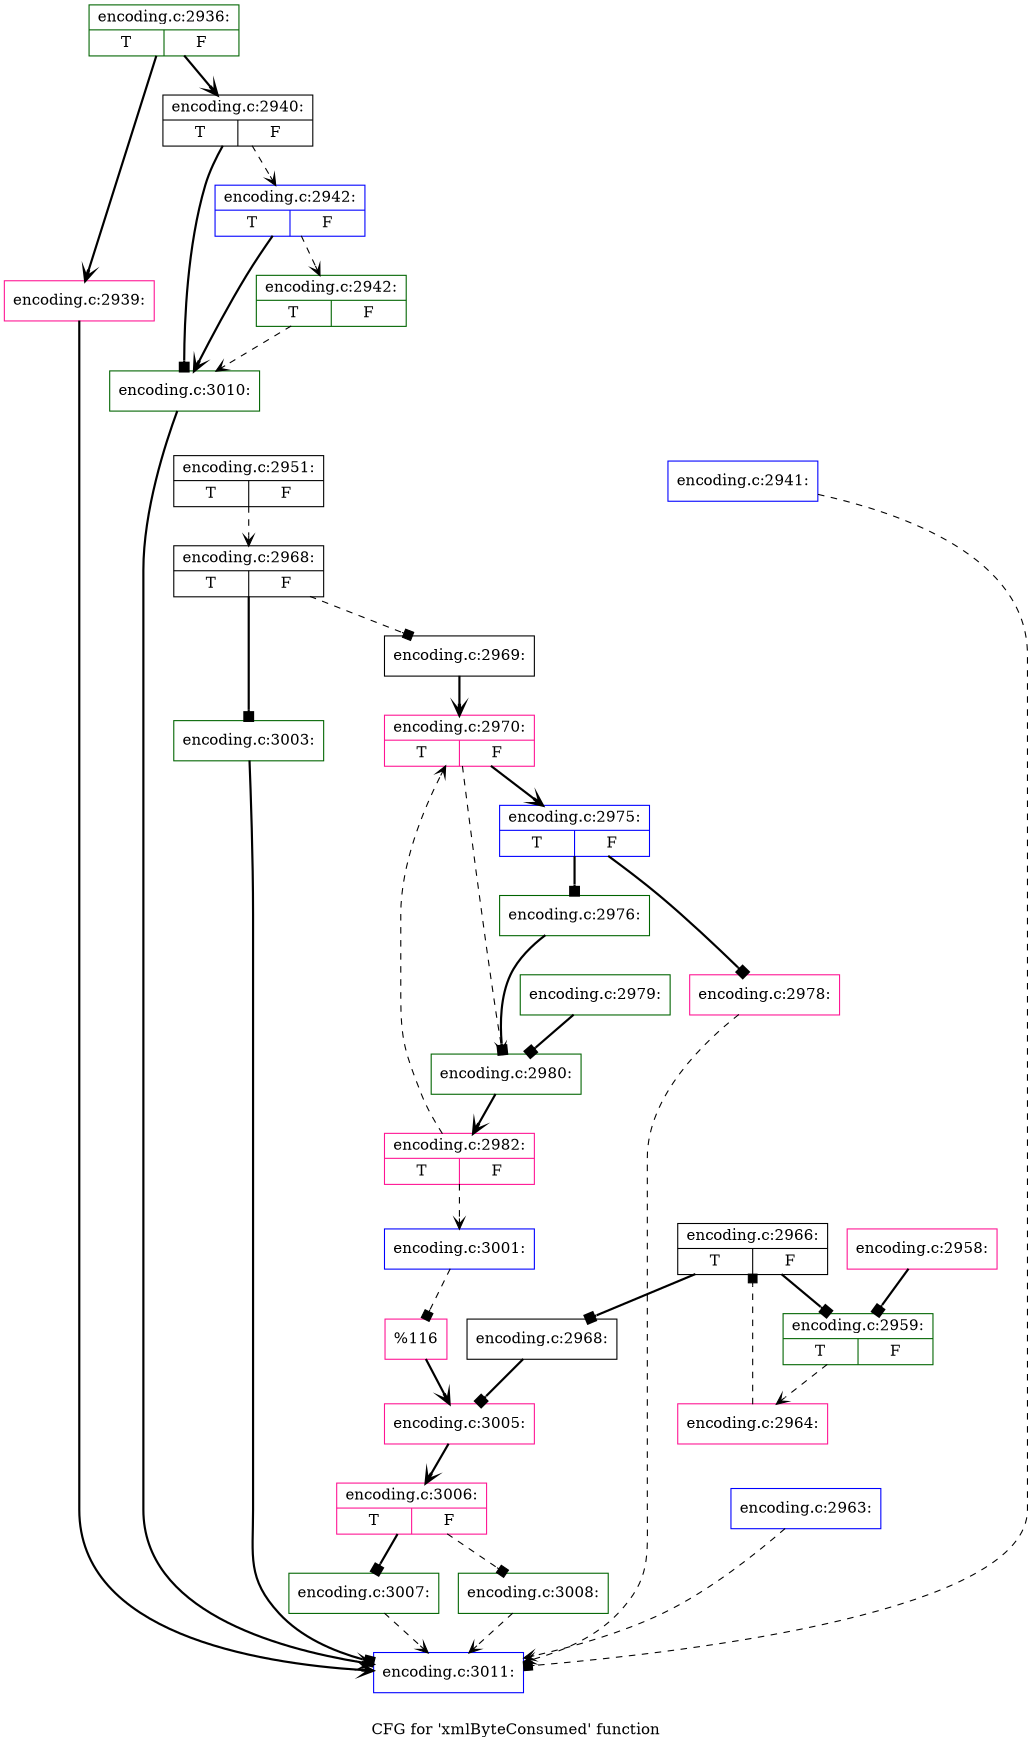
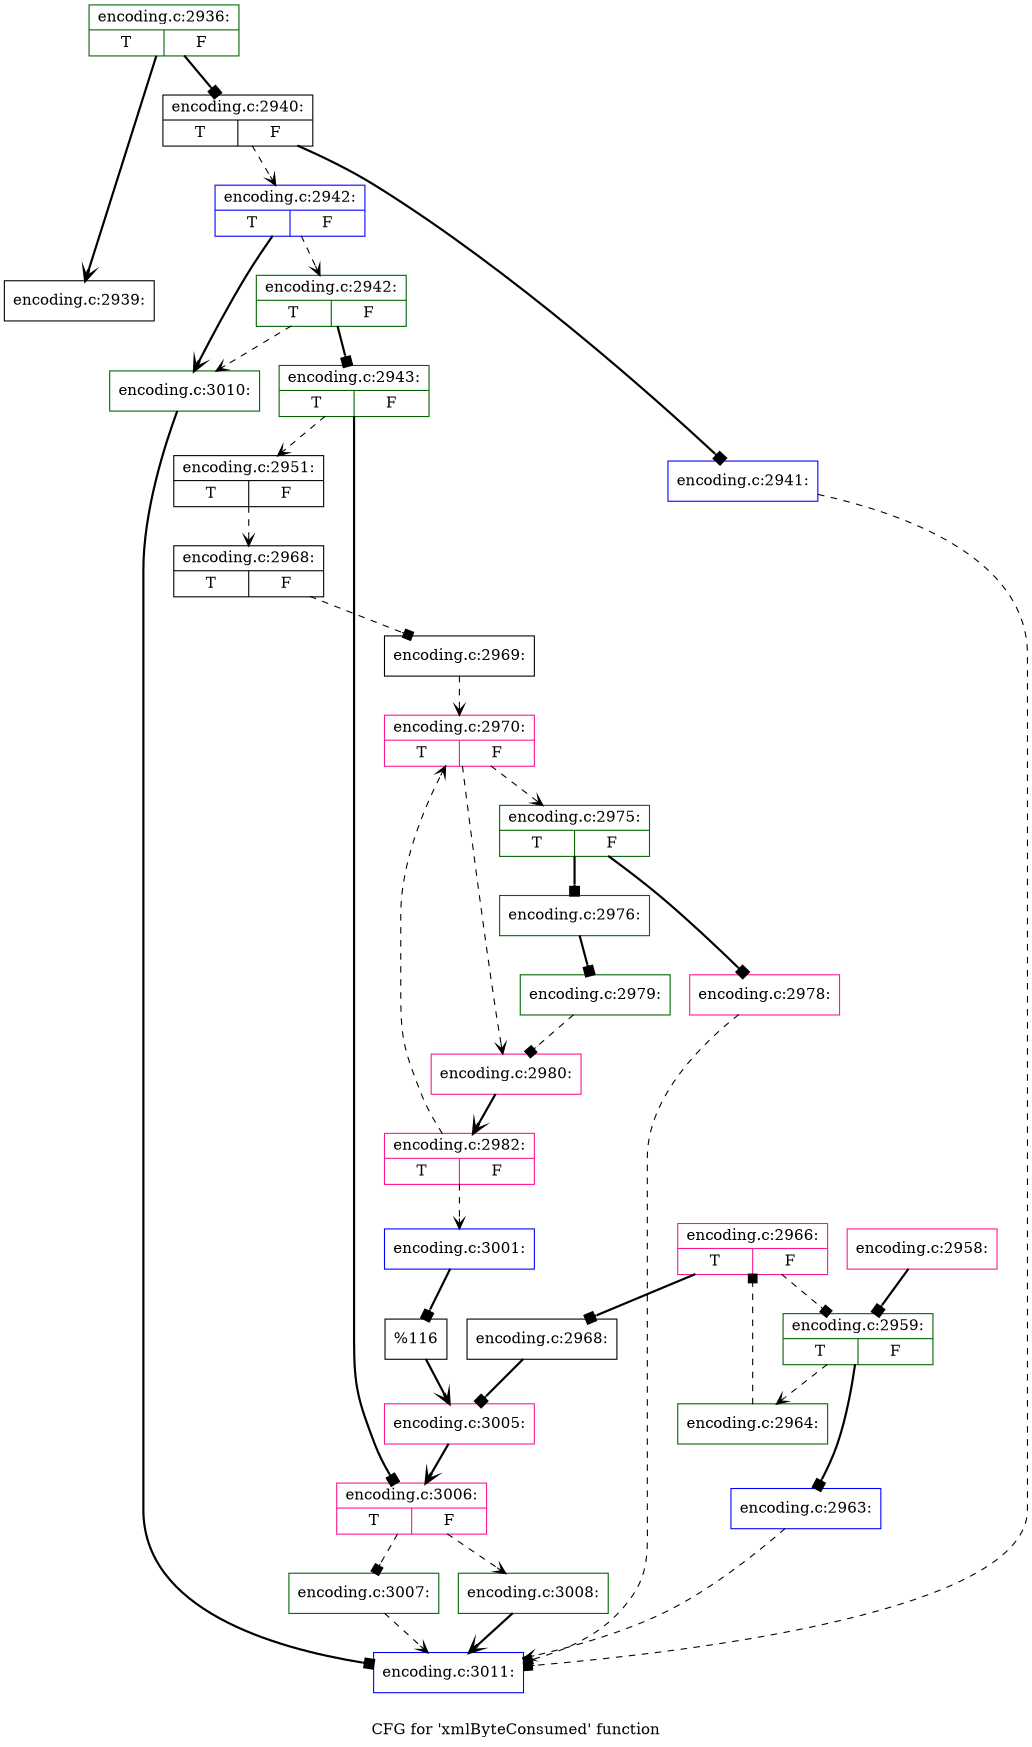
(197, 71) -> (197, 71)
(192, 251) -> (517, 285)
(79, 301) -> (79, 301)
none -> (354, 391)
(459, 690) -> (459, 690)
(249, 741) -> none
(513, 783) -> (513, 783)
(575, 831) -> (575, 831)
(507, 982) -> (583, 950)
(555, 1031) -> (555, 1031)
(506, 1074) -> (506, 1074)
(79, 1093) -> none
(143, 1103) -> (143, 1103)
(753, 1249) -> (753, 1249)
(440, 1289) -> (440, 1289)
(801, 1291) -> (801, 1291)
(416, 1339) -> (416, 1339)
(647, 1350) -> (647, 1350)
none -> (844, 1423)
(753, 1424) -> (753, 1424)
(389, 1549) -> (389, 1549)
(472, 1551) -> (472, 1551)
(495, 1629) -> (495, 1629)
